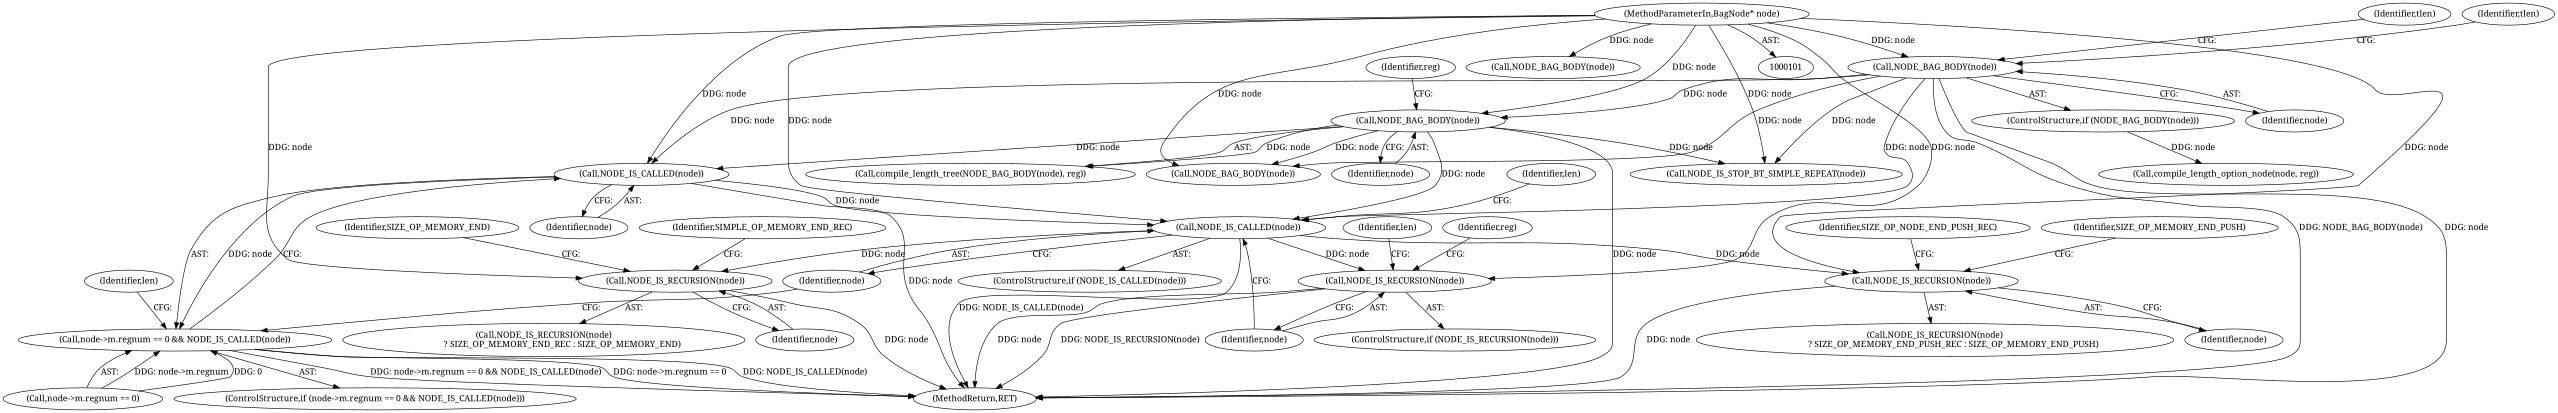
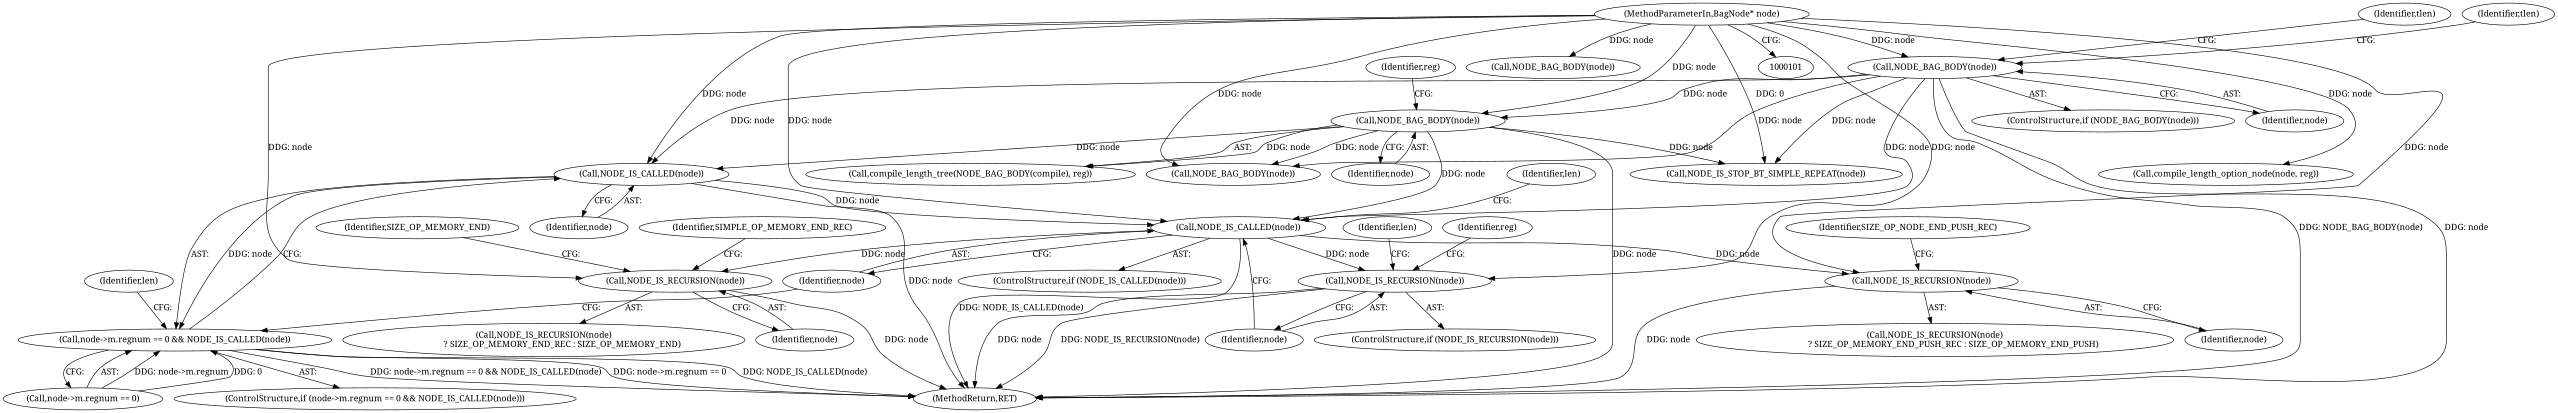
(1772, 41) -> (1772, 41)
(1770, 94) -> (1770, 94)
(2162, 146) -> (2133, 60)
(971, 174) -> (971, 174)
(2160, 228) -> none
none -> (78, 359)
